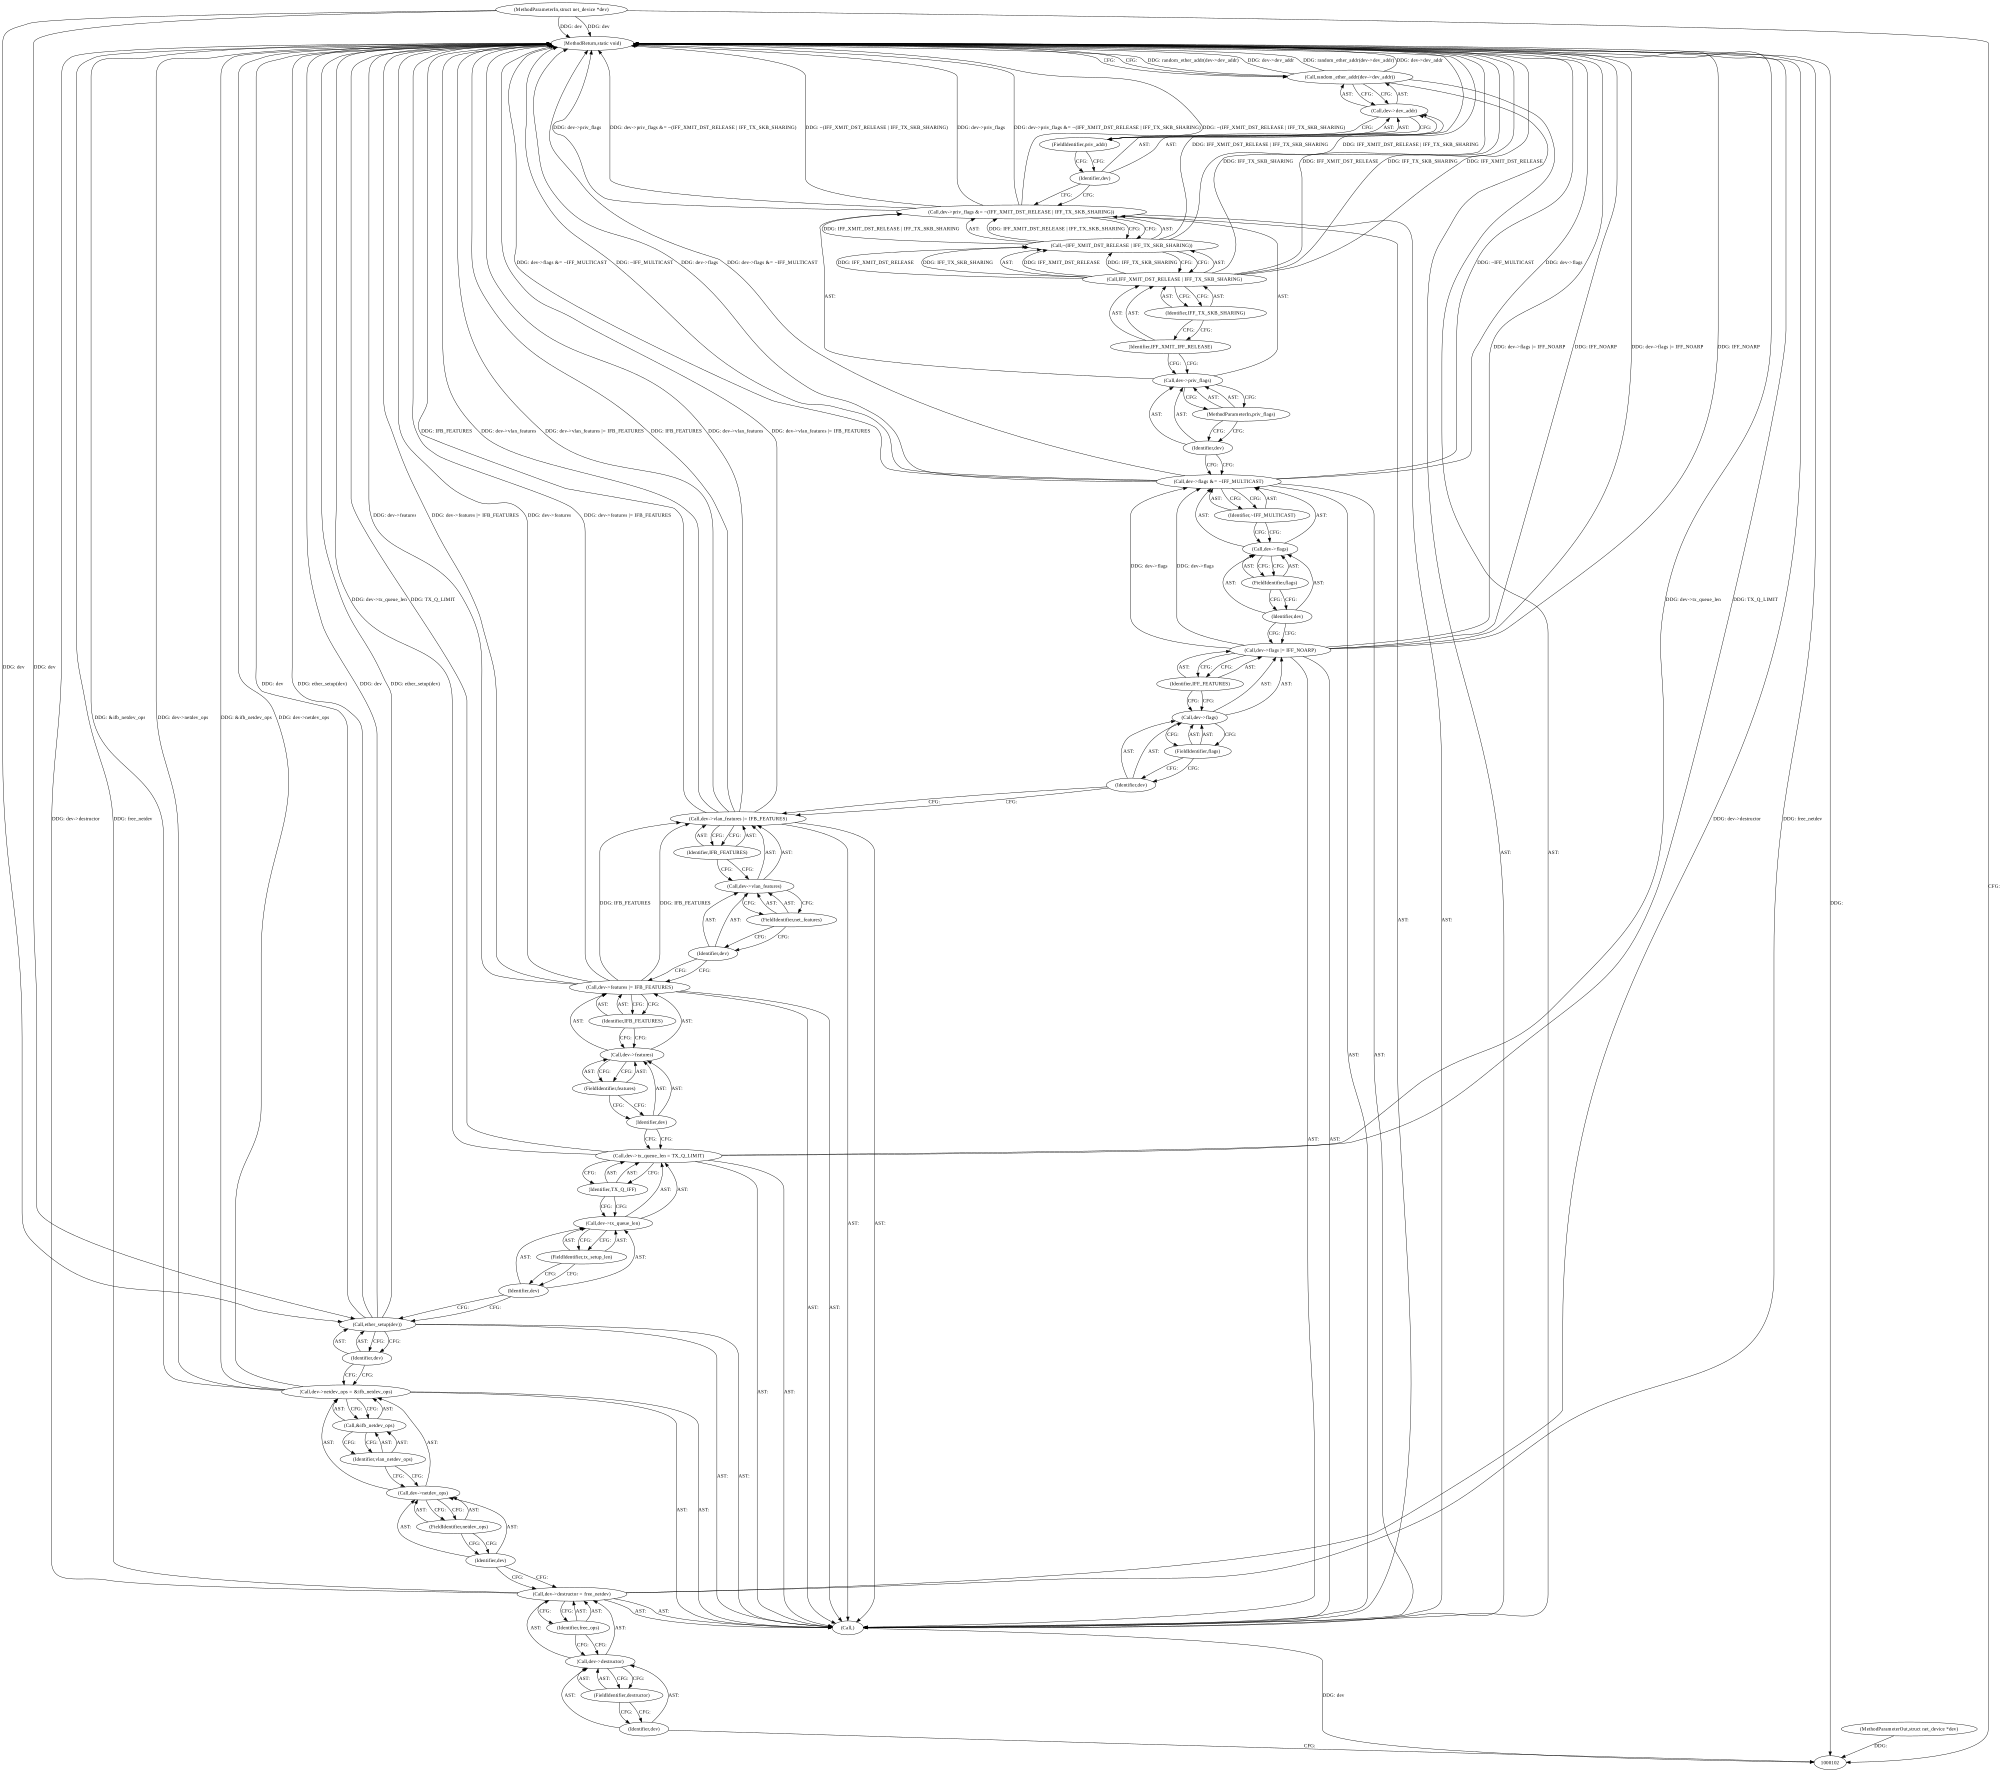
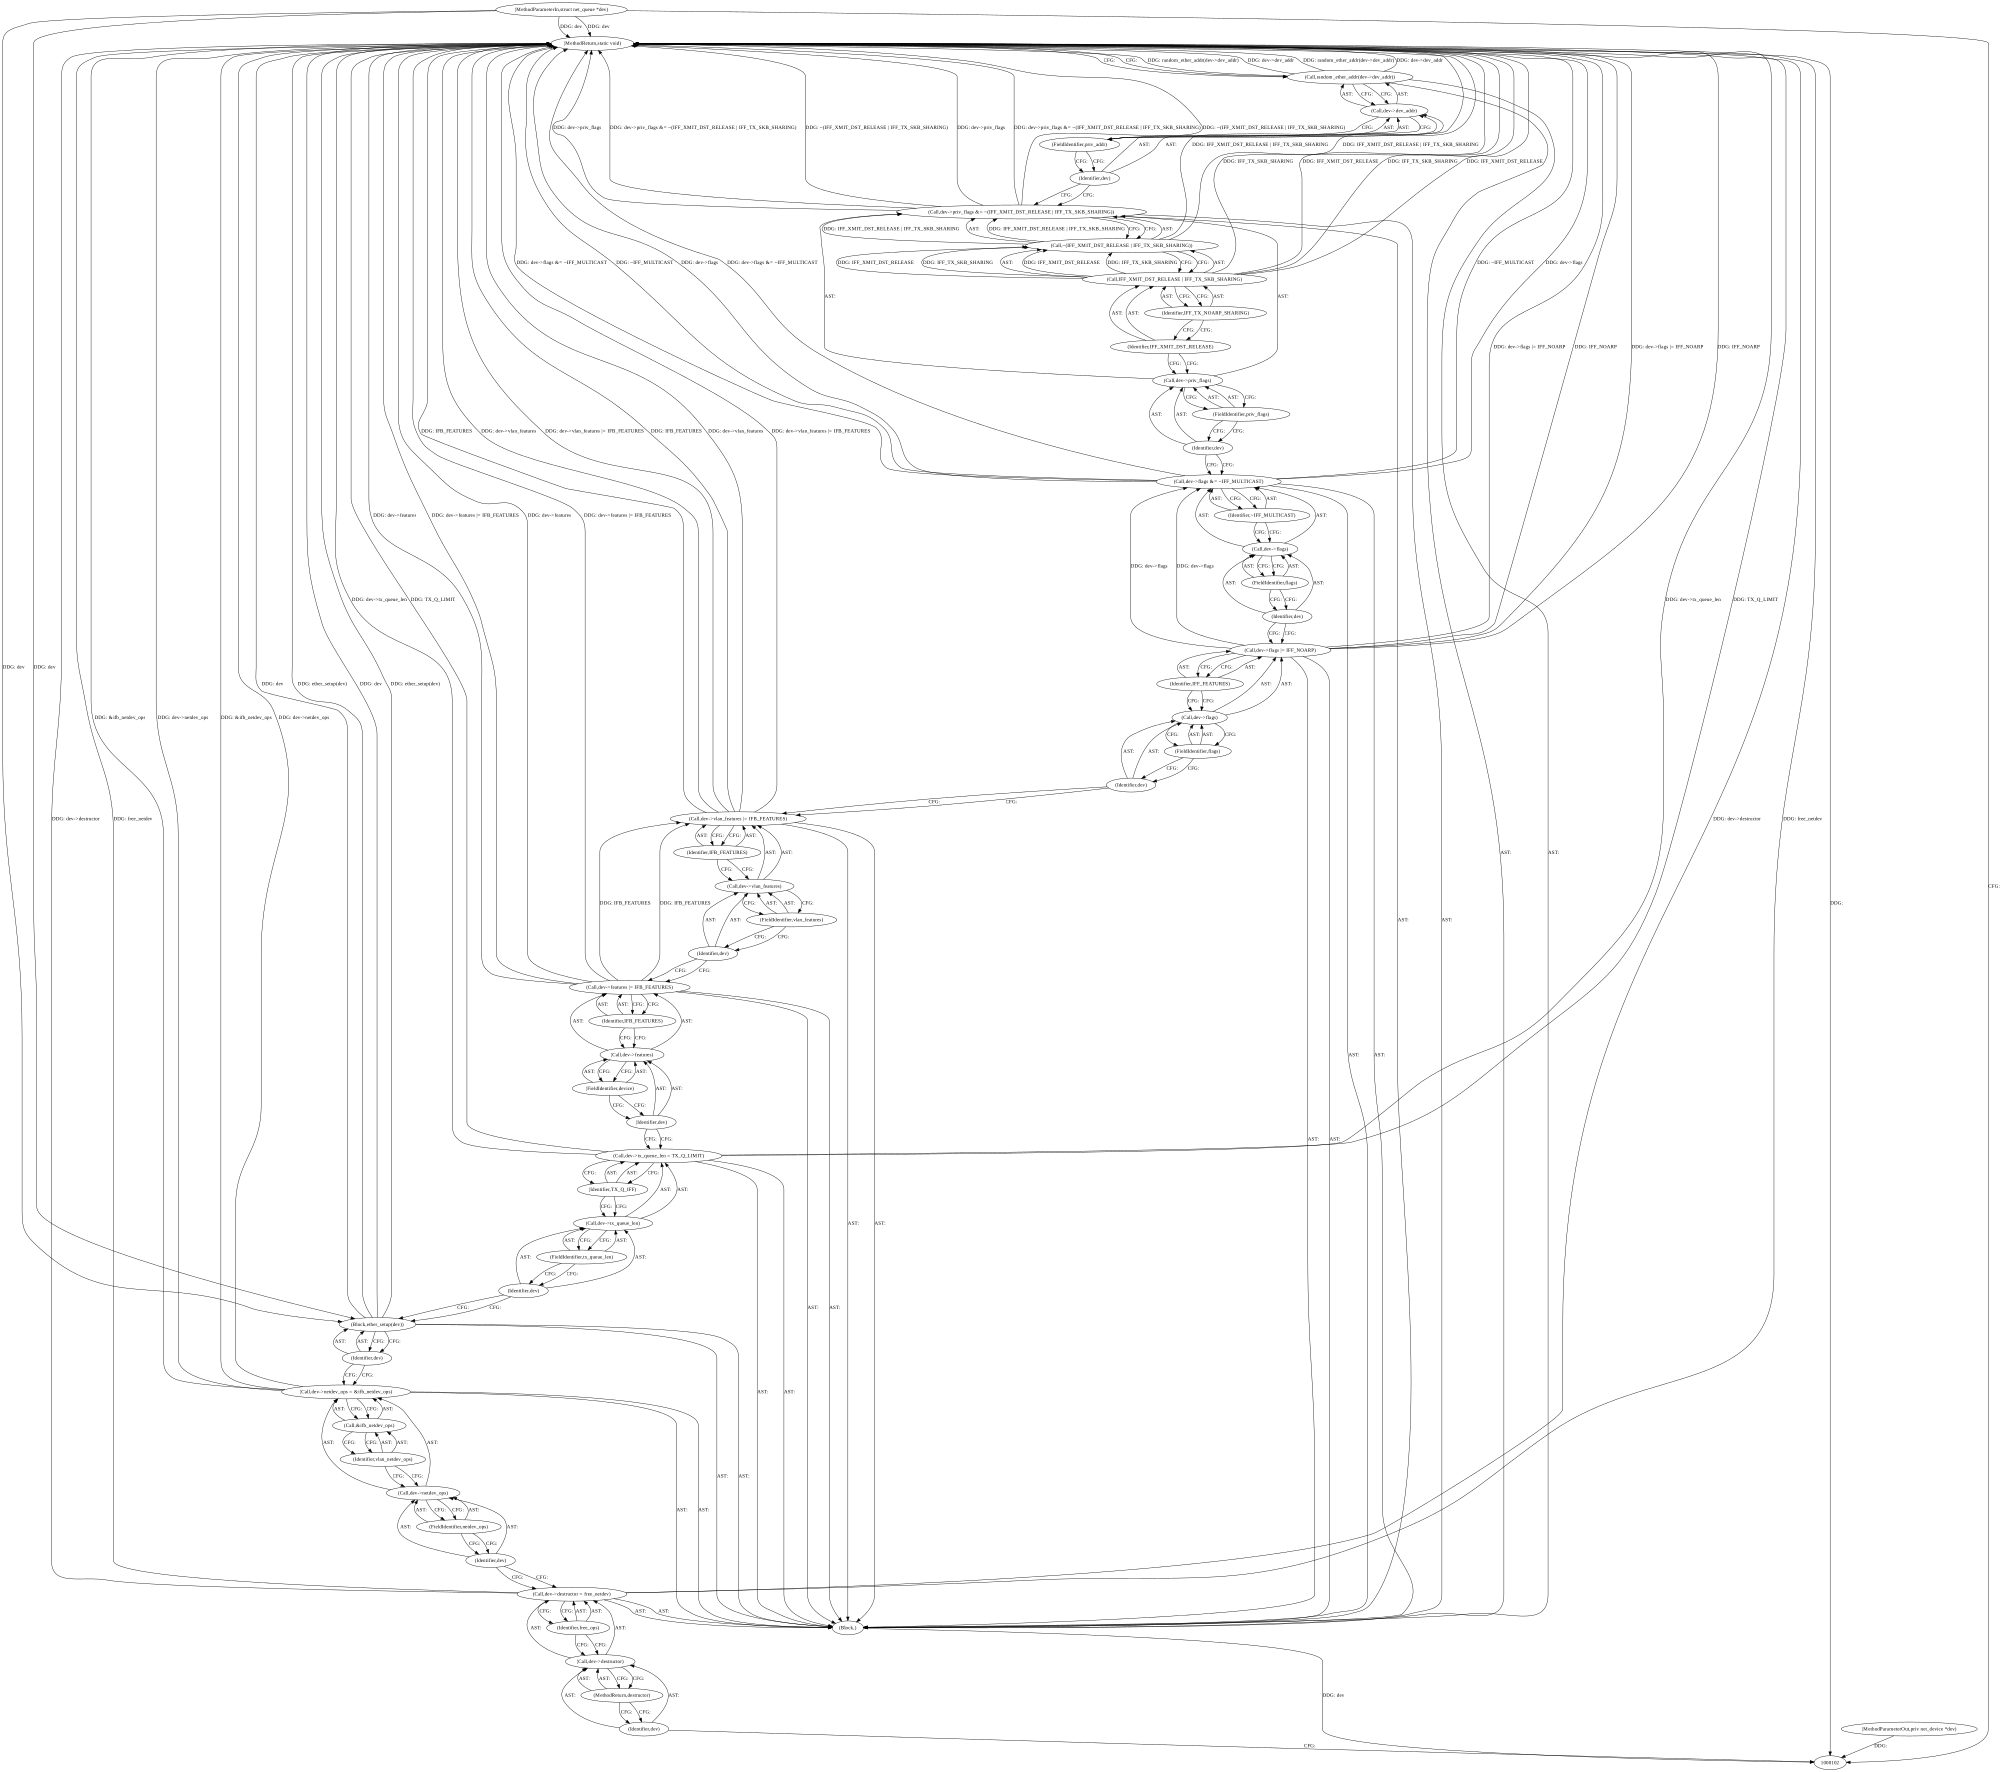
(561, 10) -> (561, 10)
(1206, 313) -> (1206, 313)
(1171, 347) -> (1171, 347)
(1241, 414) -> (1241, 414)
(792, 920) -> (792, 920)
(610, 1088) -> (610, 1088)
(582, 1257) -> (582, 1257)
(377, 1324) -> (377, 1324)
(848, 1628) -> (848, 1628)
(622, 1695) -> (622, 1695)
(1909, 1729) -> (1909, 1729)
